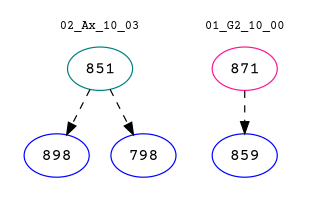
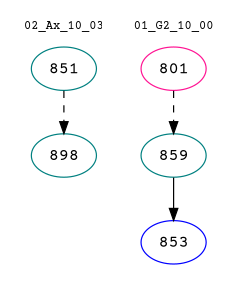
(245, 69) -> (174, 69)
(57, 156) -> (64, 156)
(143, 156) -> none
(245, 156) -> (174, 156)
none -> (174, 242)
